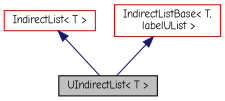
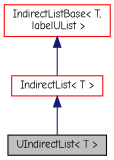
(131, 60) -> (57, 61)
